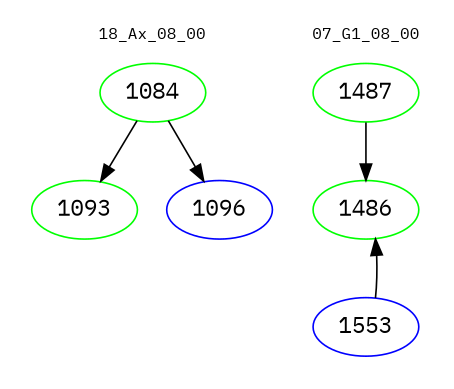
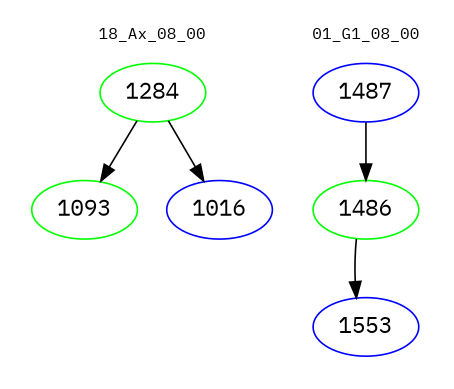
(367, 35) -> (367, 35)
(153, 93) -> (153, 93)
(366, 93) -> (366, 93)
(220, 210) -> (220, 210)
(377, 277) -> (355, 260)
